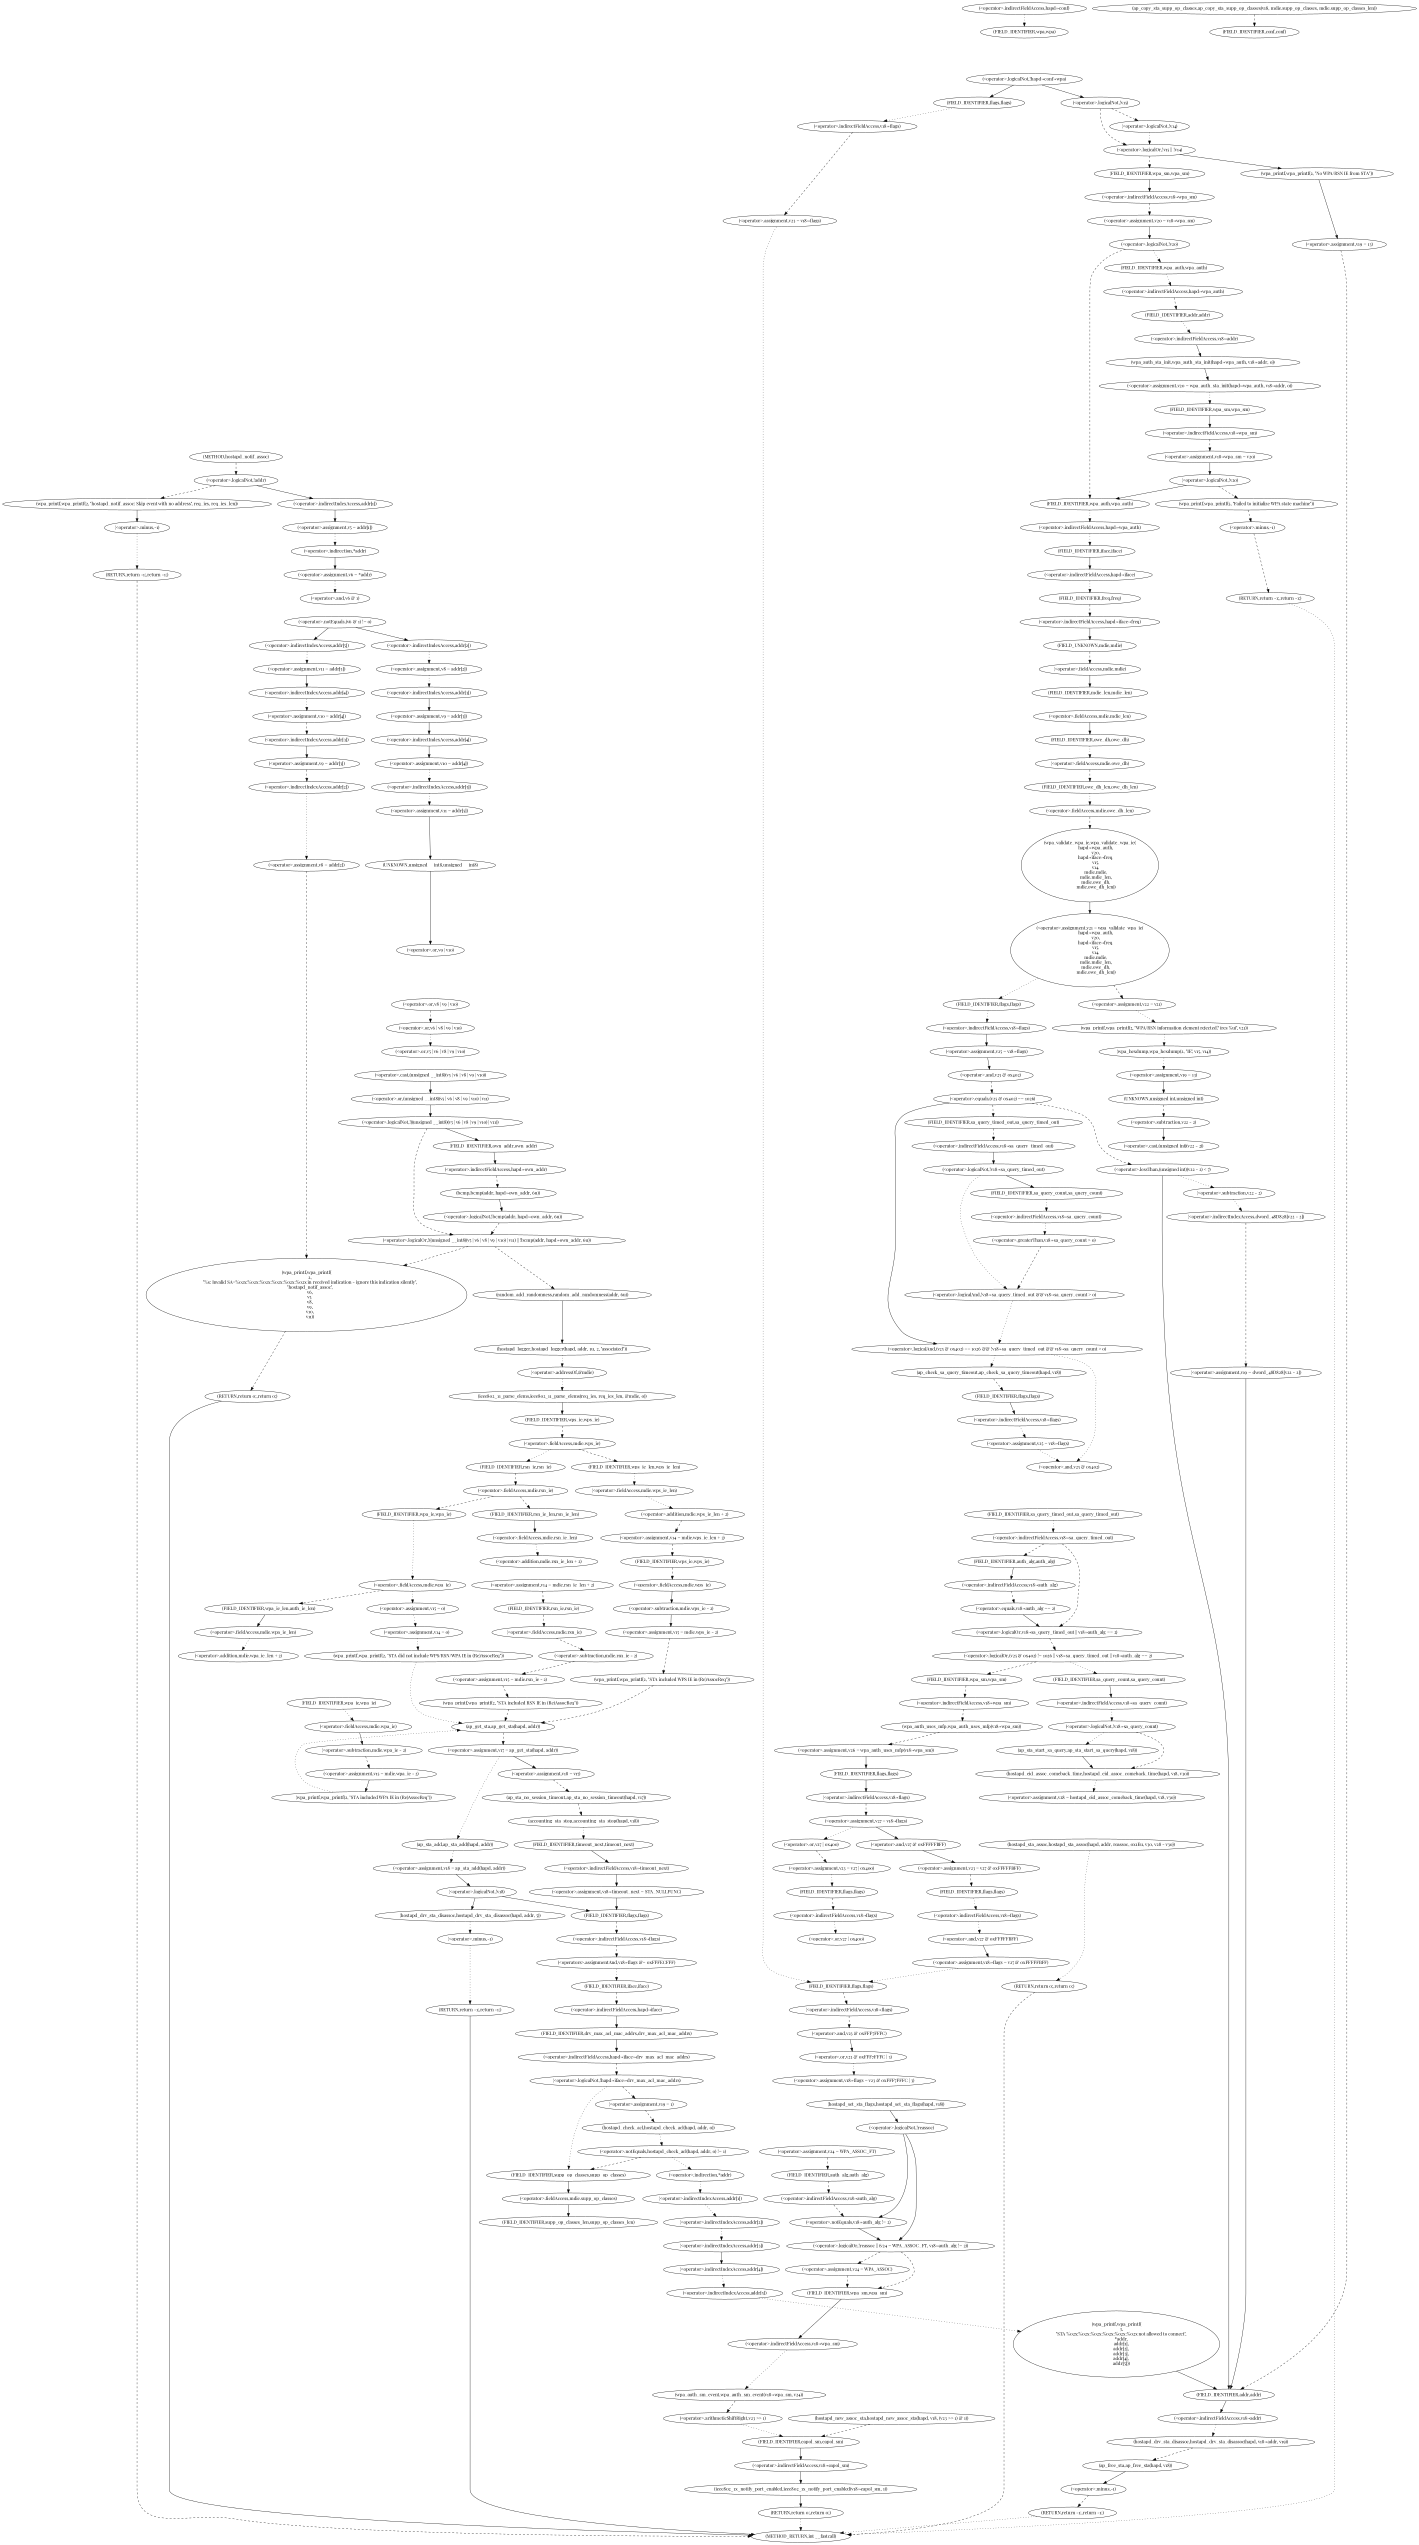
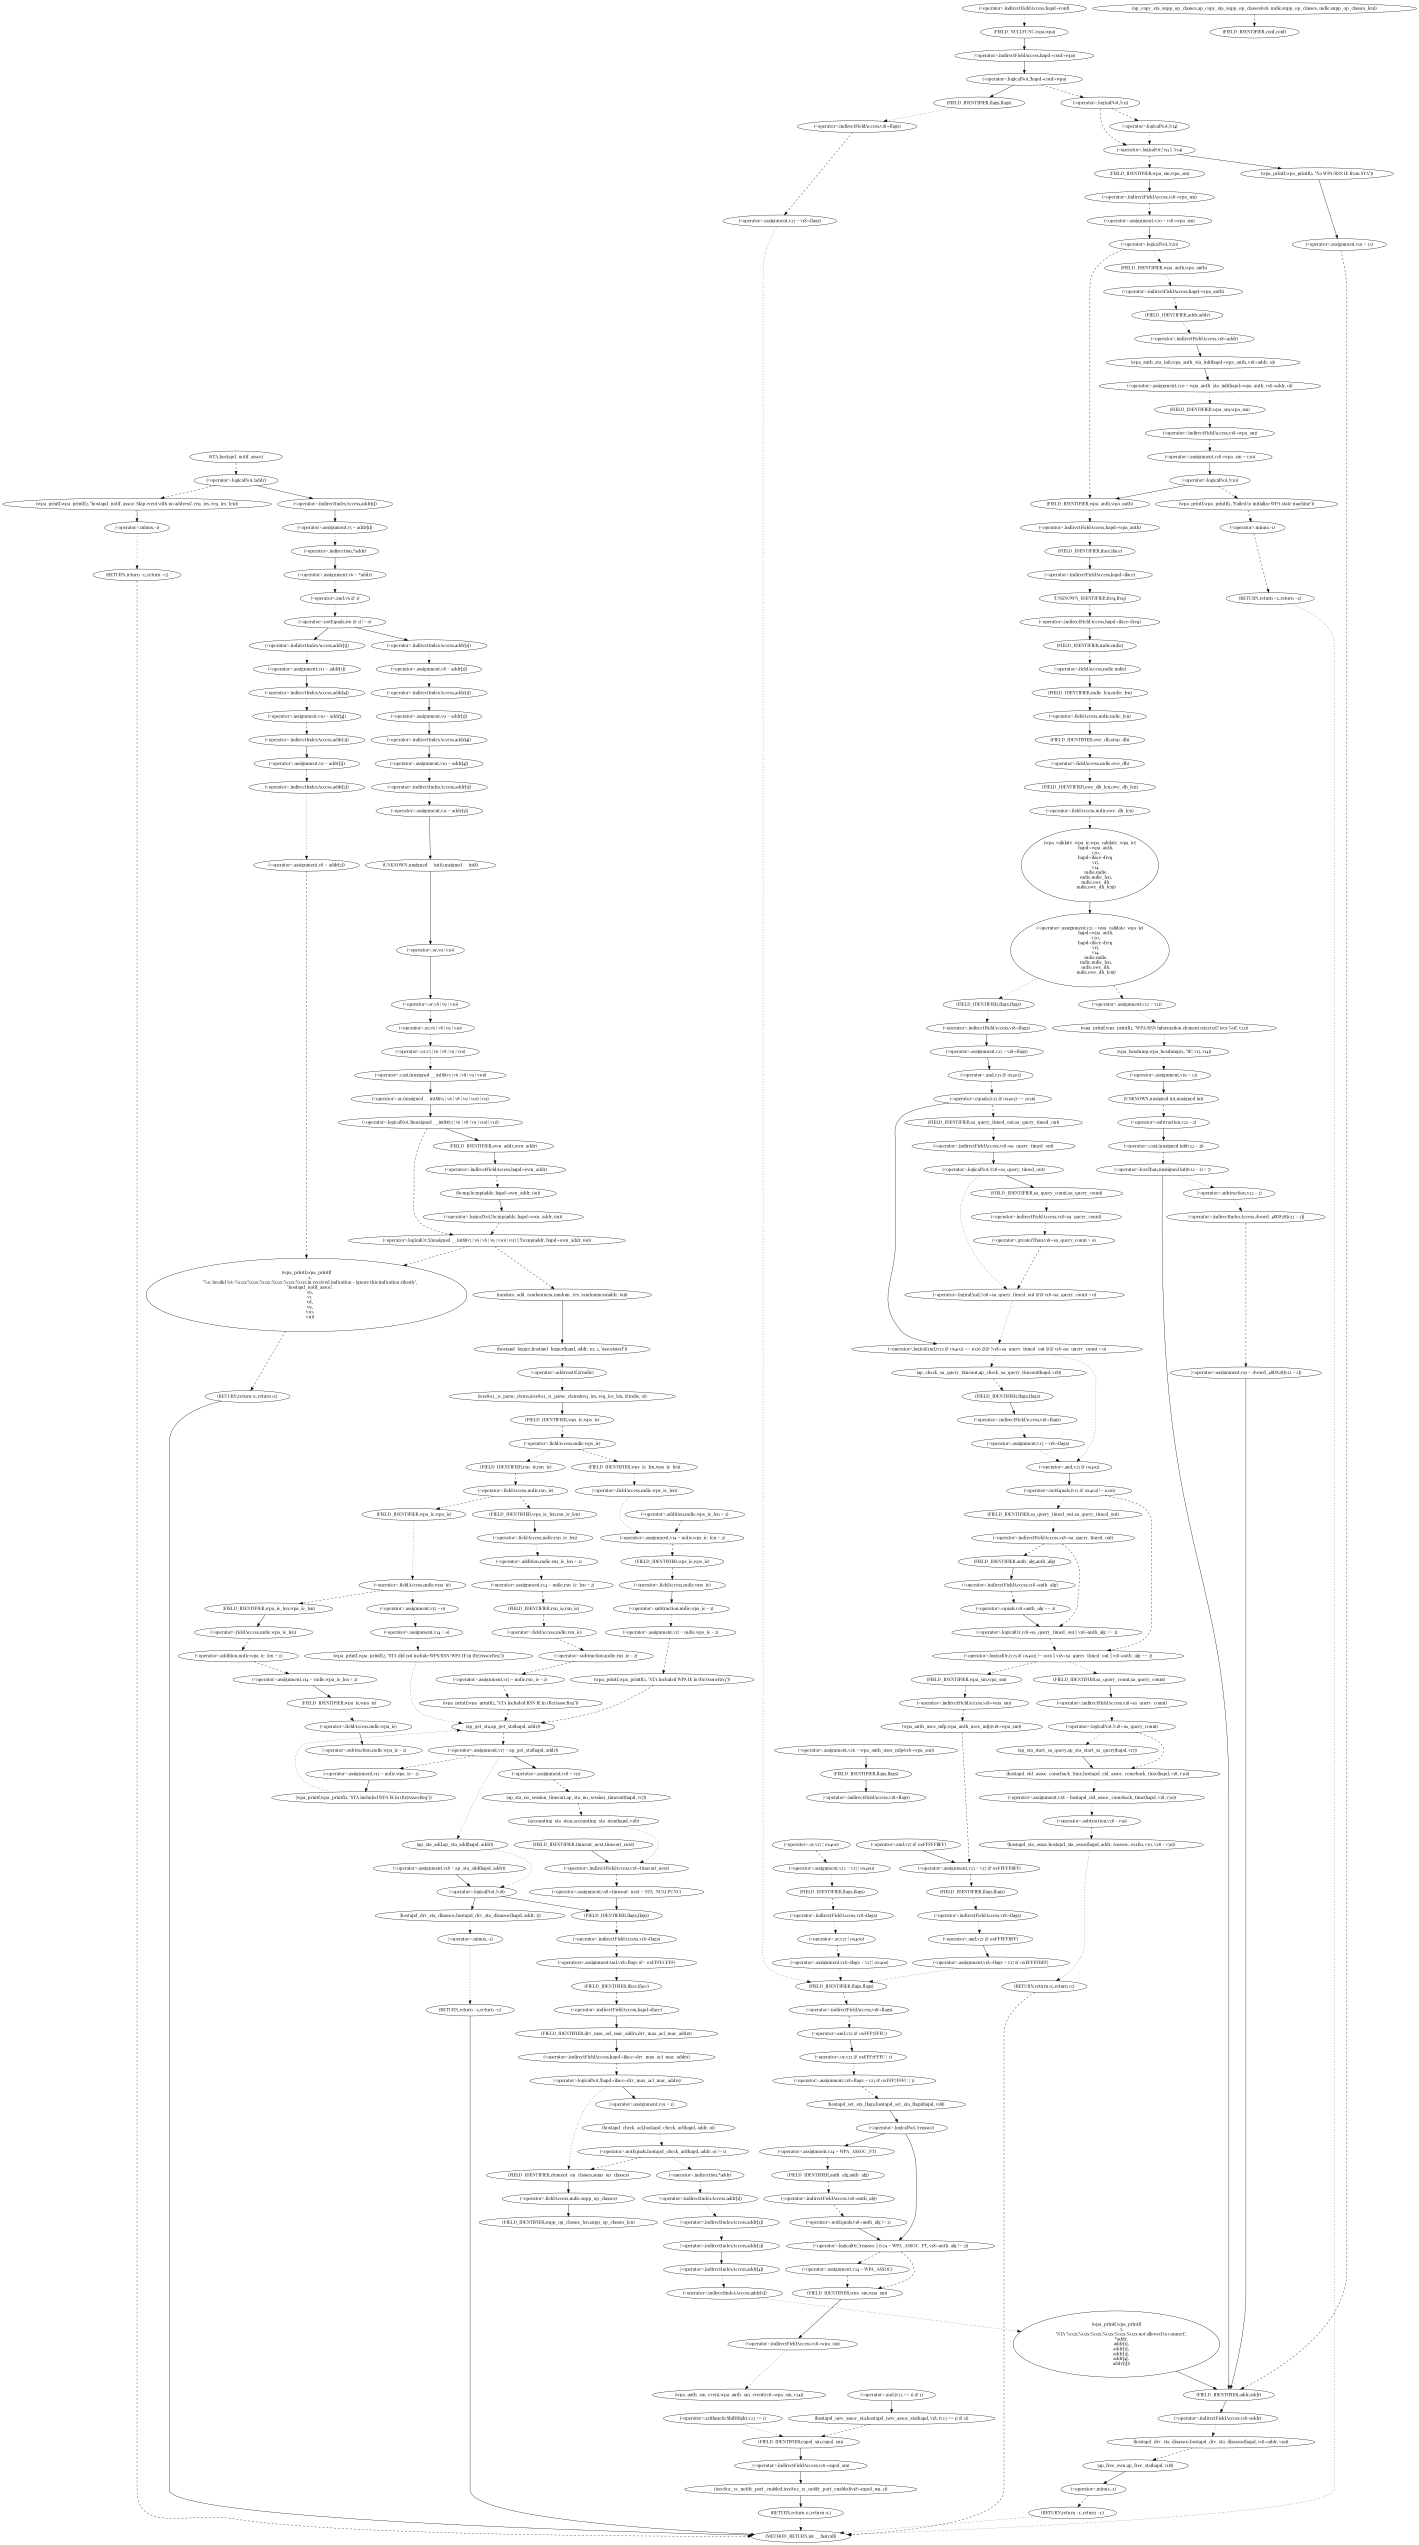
(1024, 32) -> (1024, 32)
none -> (1024, 56)
(1061, 91) -> (1061, 91)
(236, 457) -> (236, 457)
(1090, 599) -> (1090, 599)
none -> (335, 609)
(1090, 646) -> (1090, 646)
none -> (1090, 703)
(1090, 740) -> (1090, 740)
none -> (430, 976)
none -> (430, 1062)
(1090, 1121) -> (1163, 1156)
(562, 1295) -> (562, 1295)
none -> (1069, 1491)
(658, 1502) -> (620, 1517)
(535, 1514) -> (535, 1514)
none -> (540, 1572)
(269, 1609) -> (269, 1609)
(671, 1619) -> (671, 1619)
(247, 1643) -> (247, 1643)
none -> (305, 1680)
(916, 1738) -> (966, 1796)
(1077, 1750) -> (1077, 1750)
(367, 1761) -> (438, 1762)
(866, 1821) -> none
none -> (1092, 1821)
(583, 1831) -> (653, 1837)
(453, 1855) -> (529, 1863)
(617, 1879) -> (617, 1879)
none -> (839, 1963)
(628, 2092) -> (628, 2092)
none -> (869, 2092)
(649, 2115) -> none
(568, 2175) -> (568, 2175)
(907, 2180) -> (866, 2139)
none -> (892, 2395)
(732, 2405) -> none
(1135, 2466) -> (1135, 2466)
